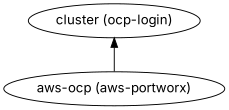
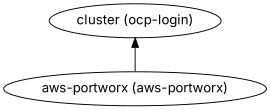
(114, 89) -> (135, 89)
